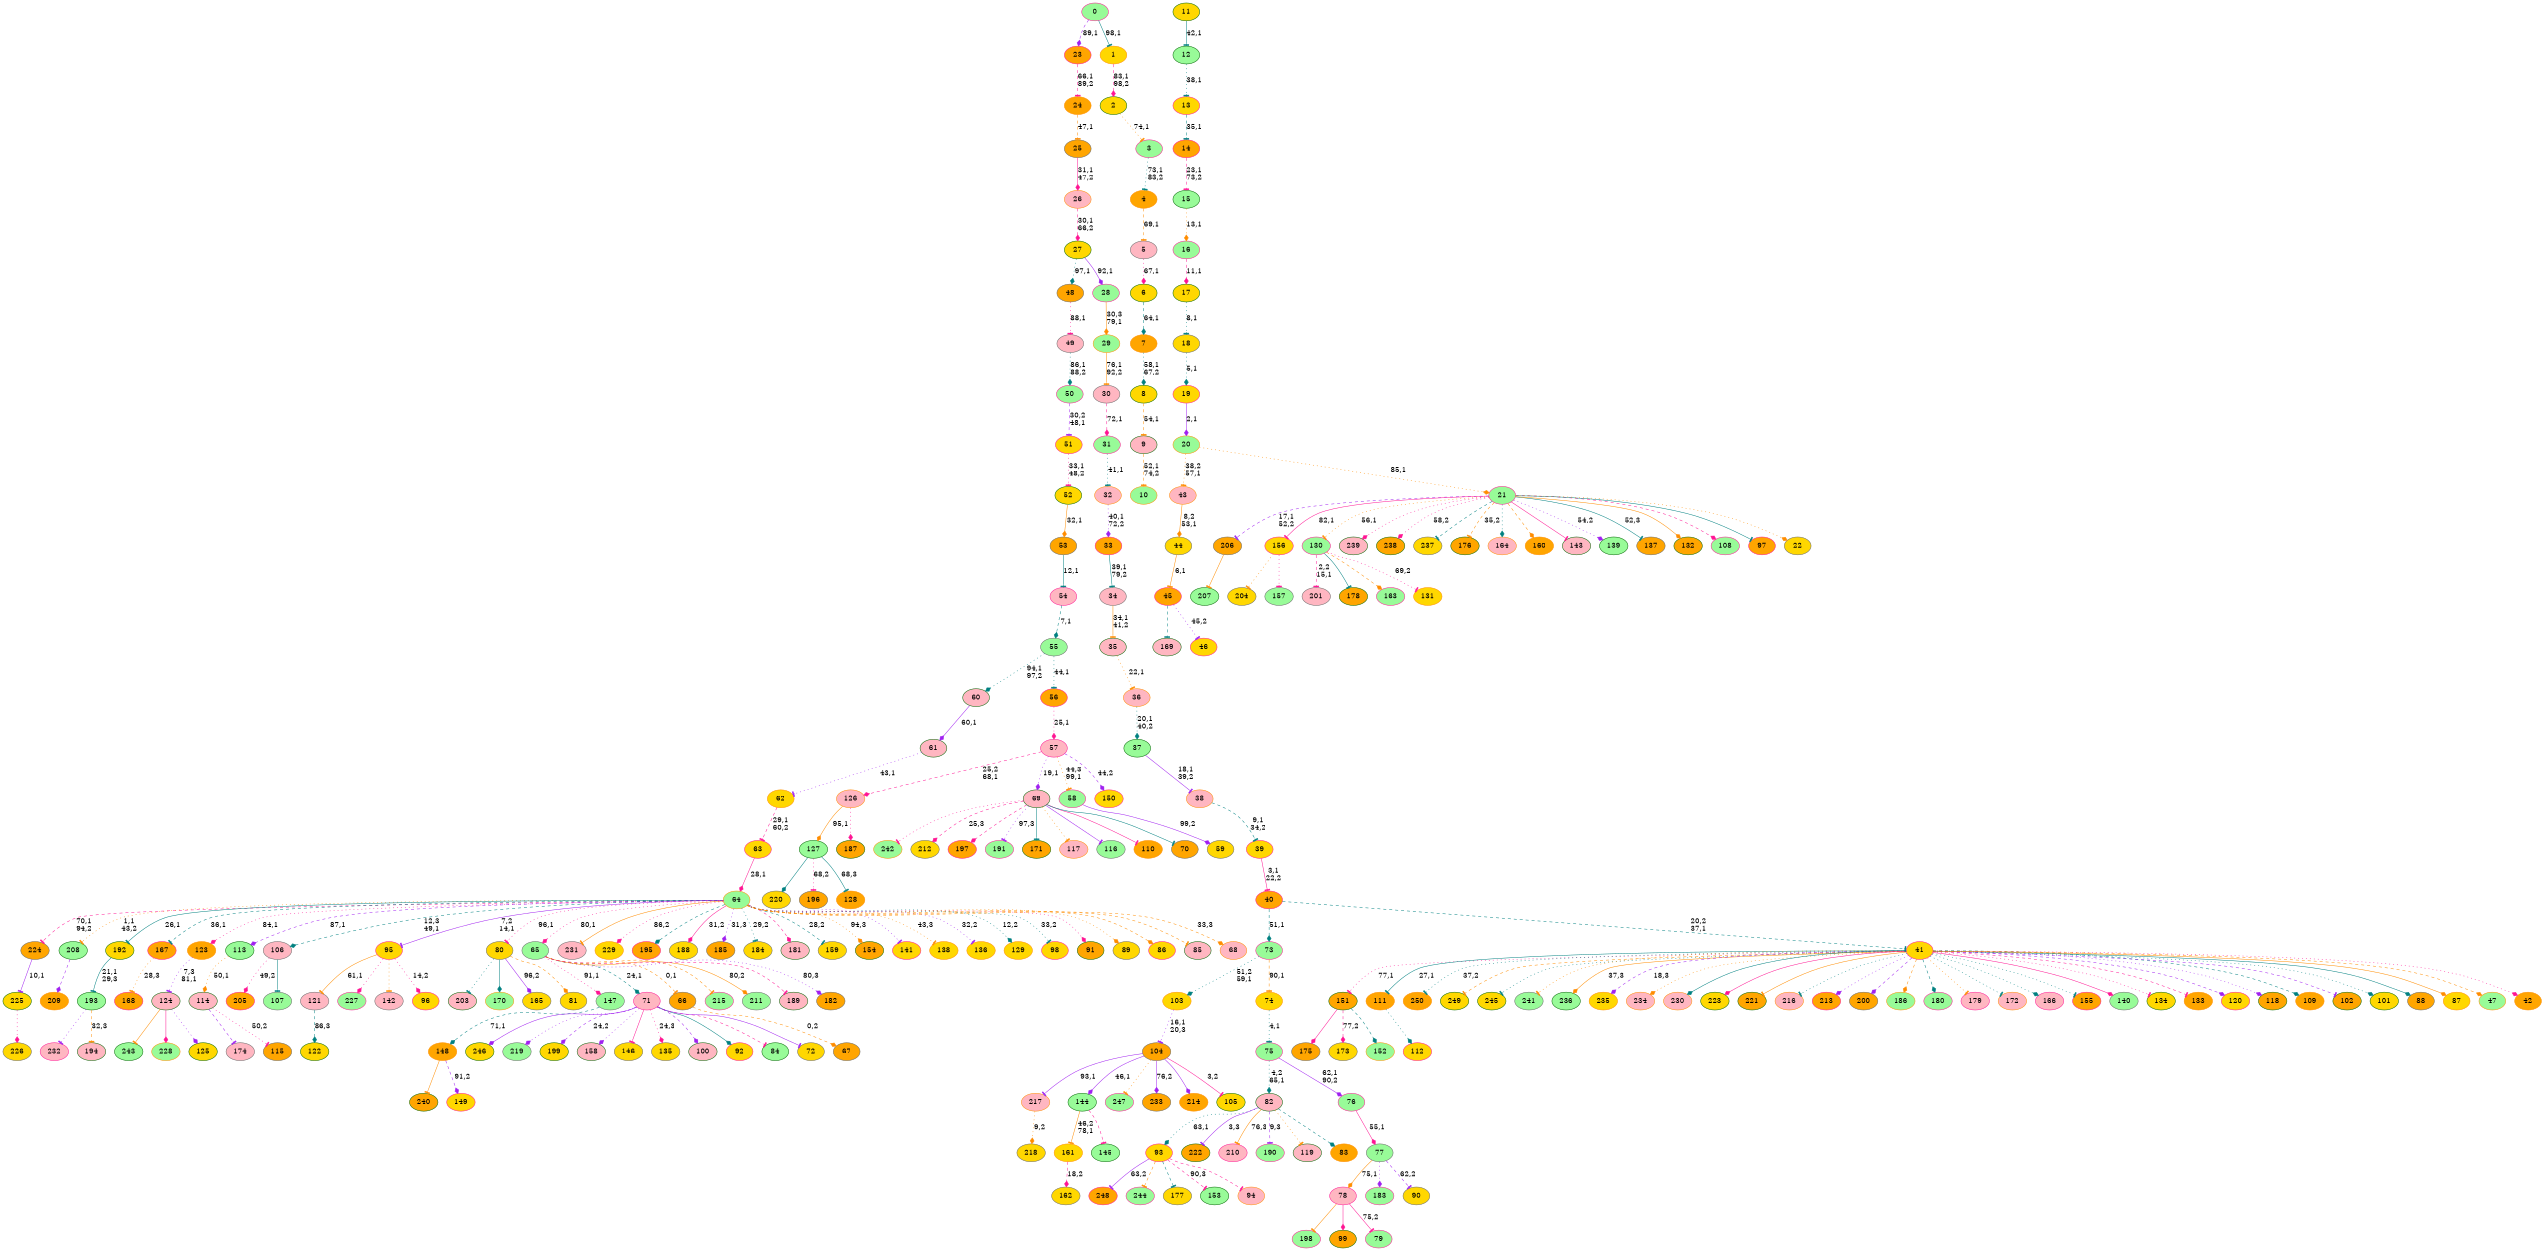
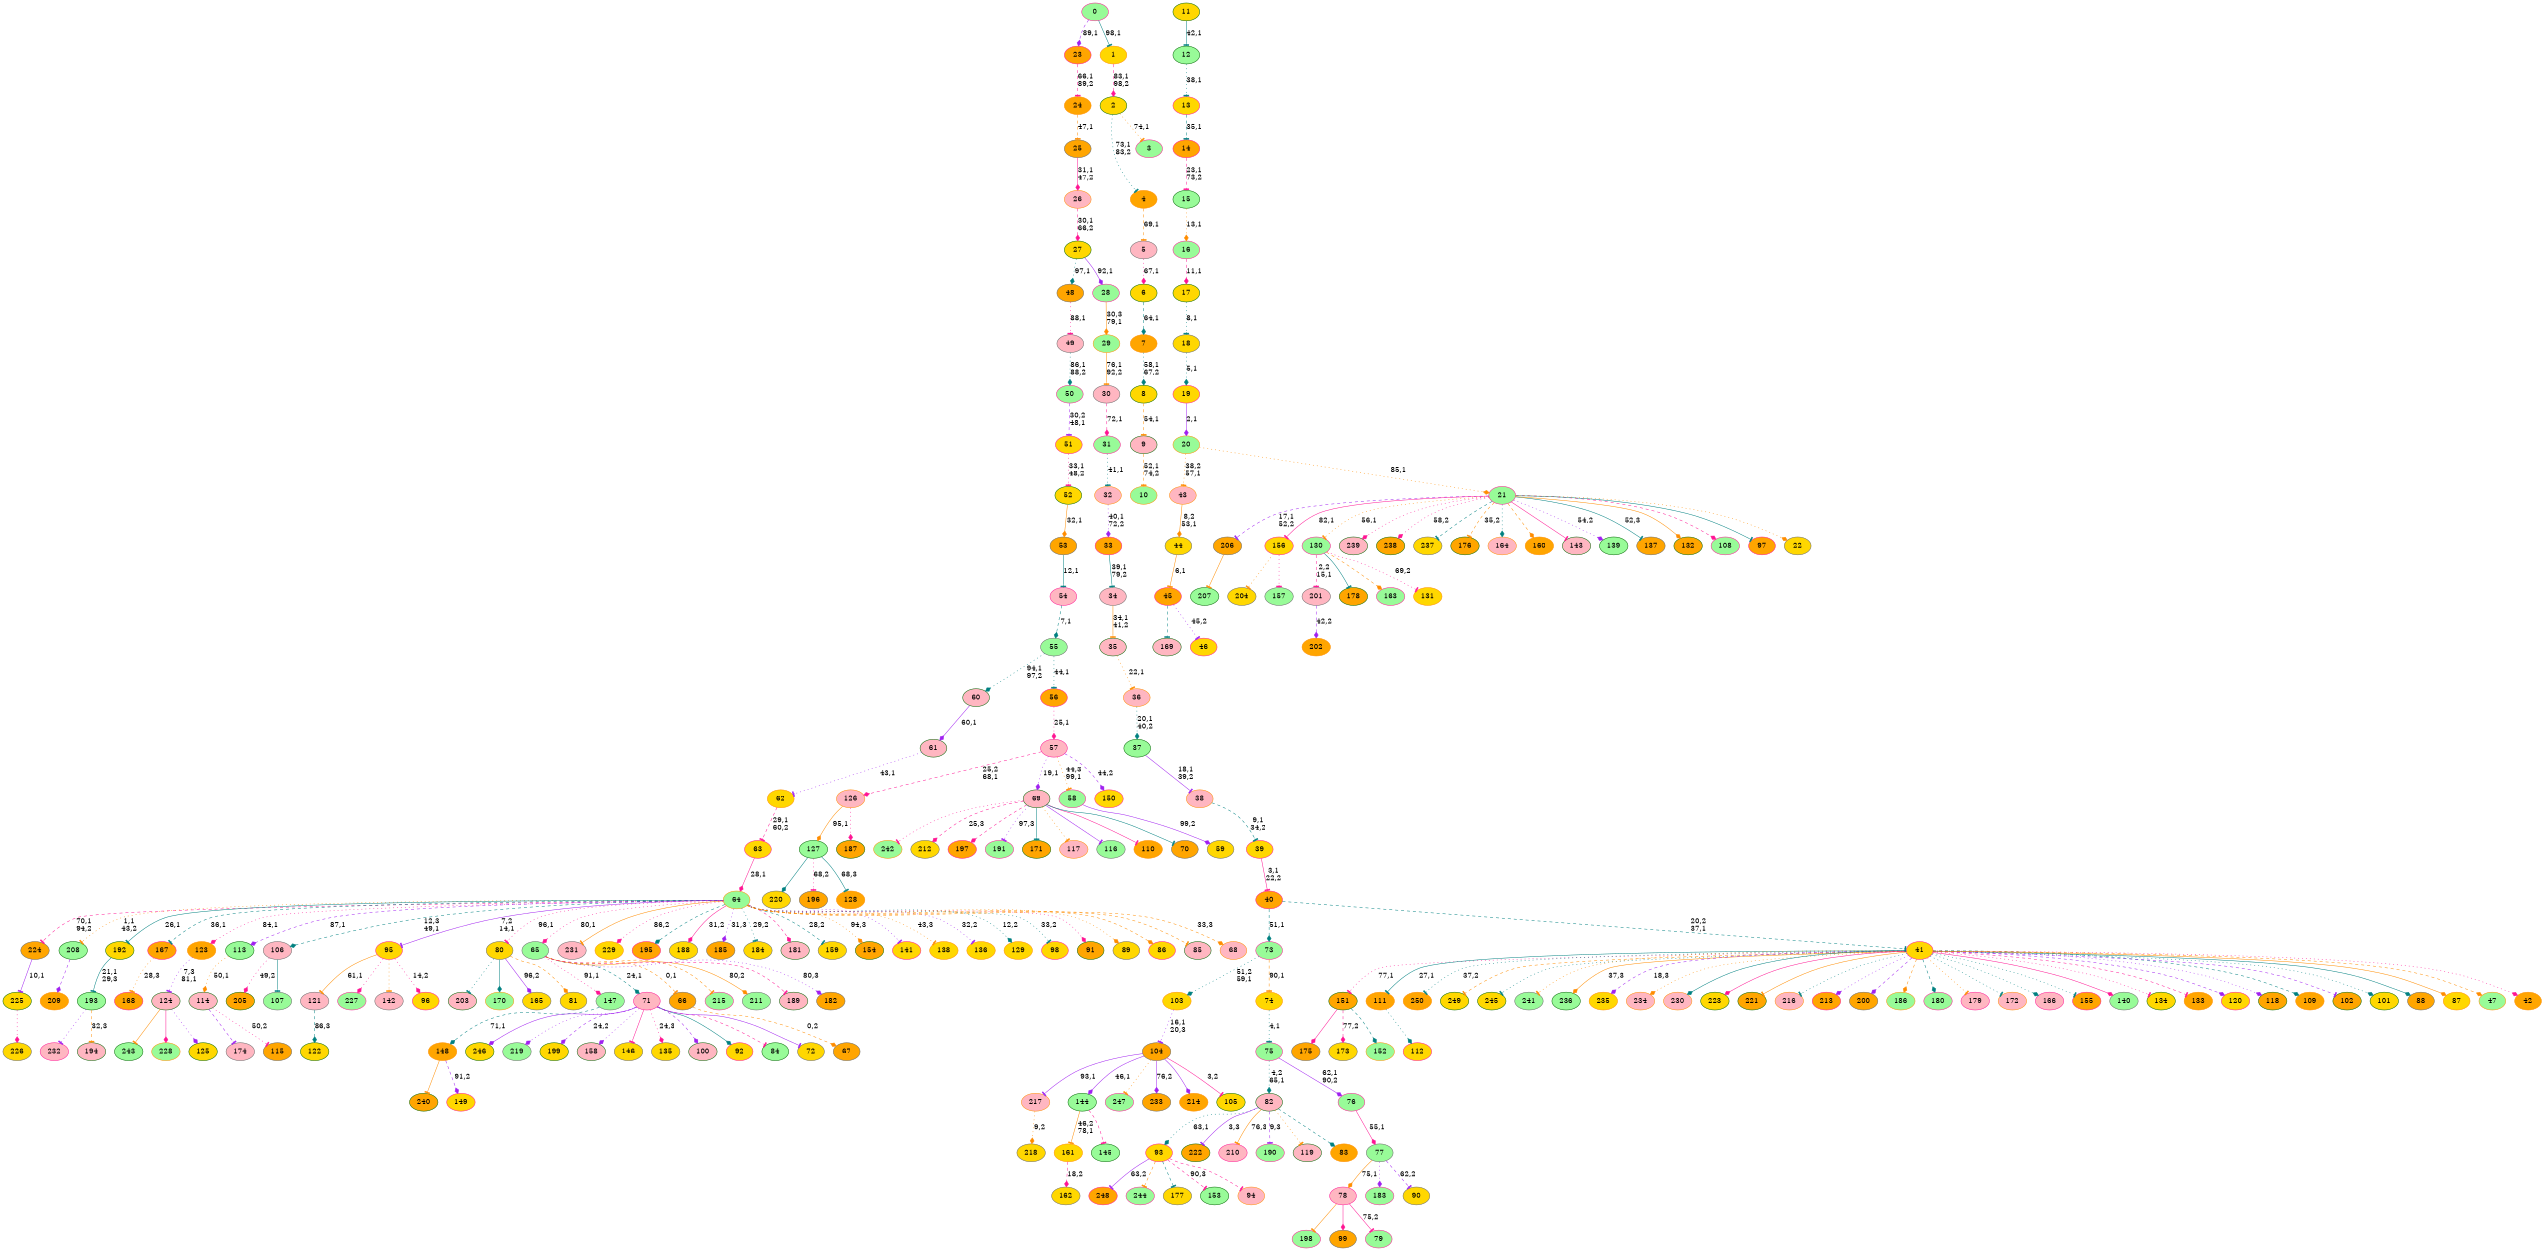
(1147, 173) -> (1115, 155)
none -> (1316, 647)
(240, 1001) -> (240, 1001)
(1343, 1239) -> (1343, 1239)
